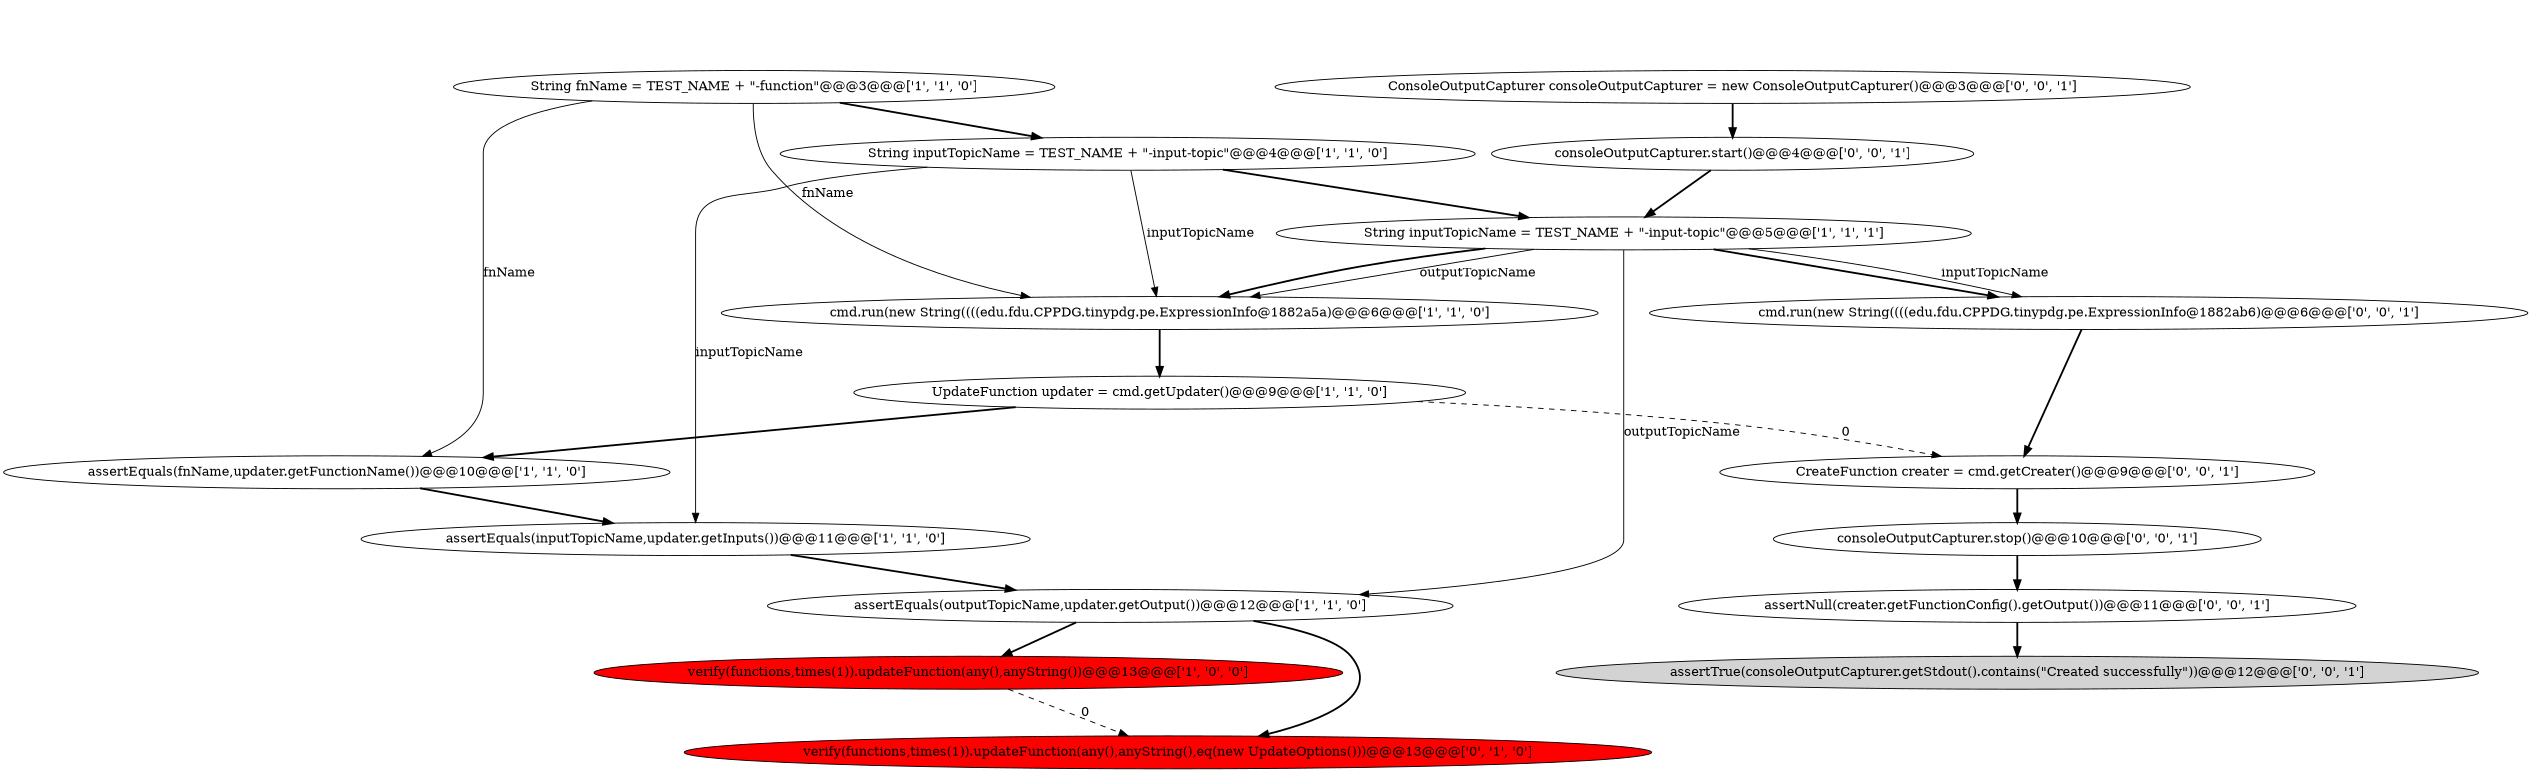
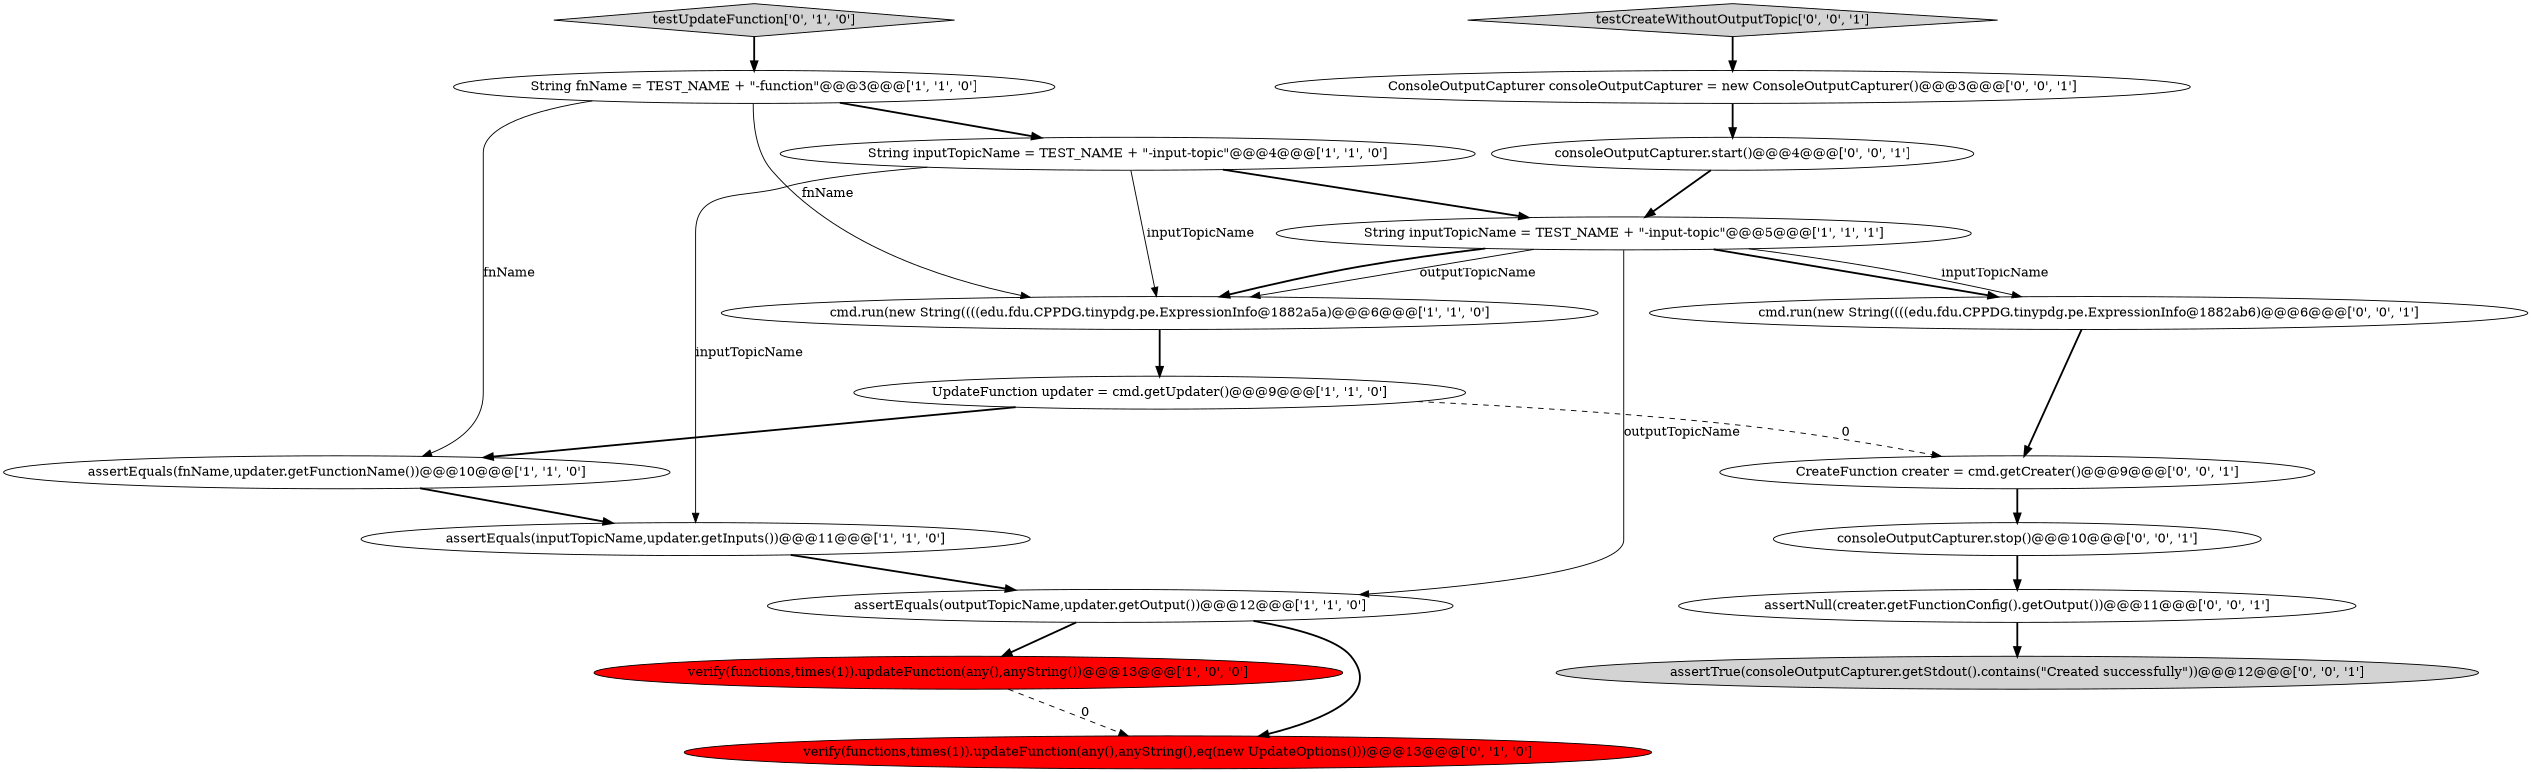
none -> (754, 20)
none -> (1733, 20)
